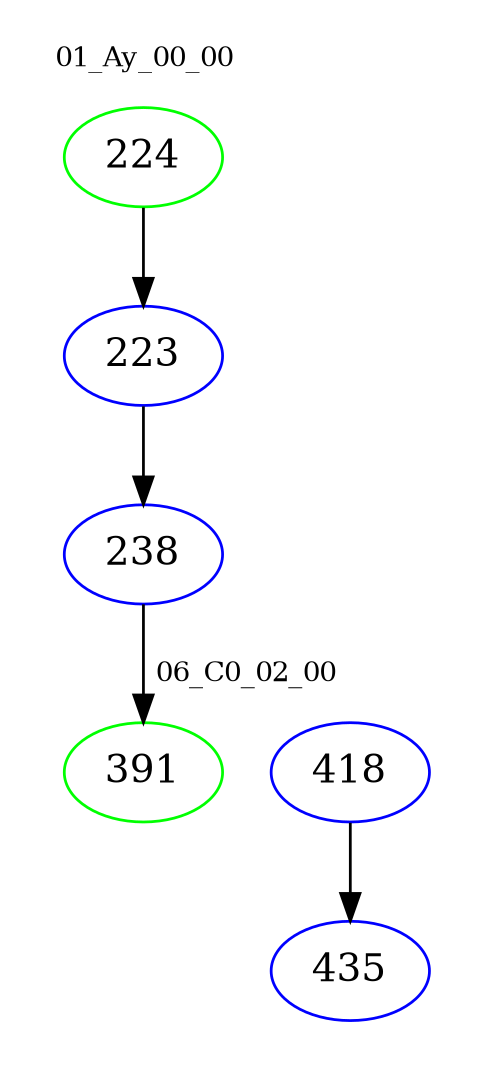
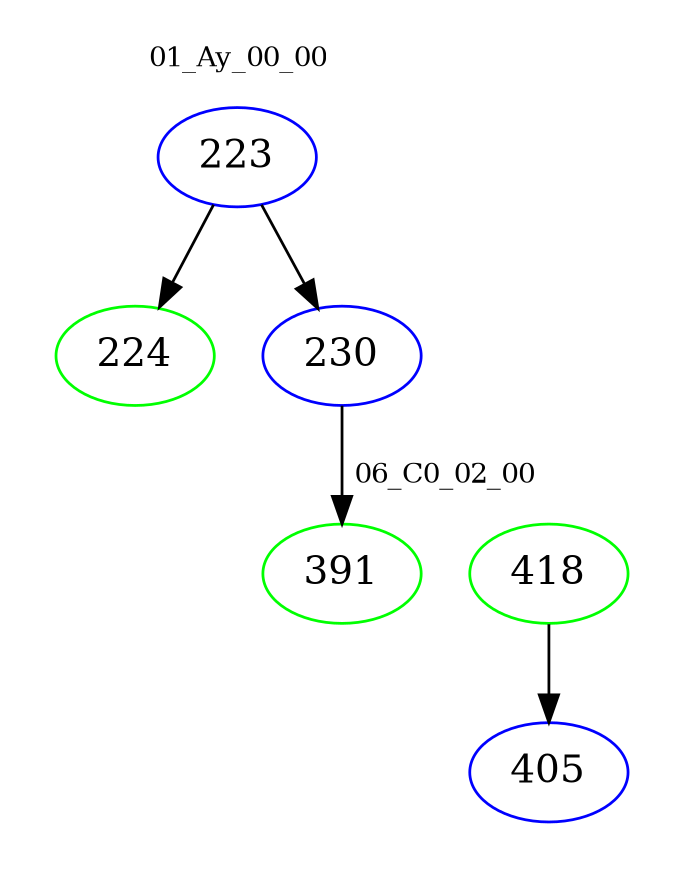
(143, 243) -> (193, 244)
(143, 554) -> (342, 356)
(350, 772) -> (549, 574)
(350, 971) -> (549, 772)
